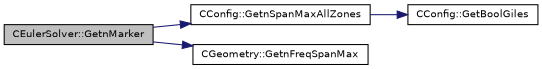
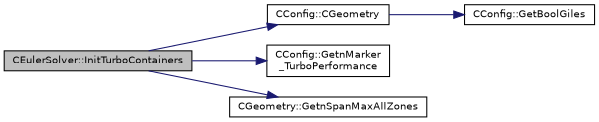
(281, 15) -> (328, 15)
(79, 35) -> (98, 61)
(281, 55) -> (328, 107)
none -> (328, 61)
